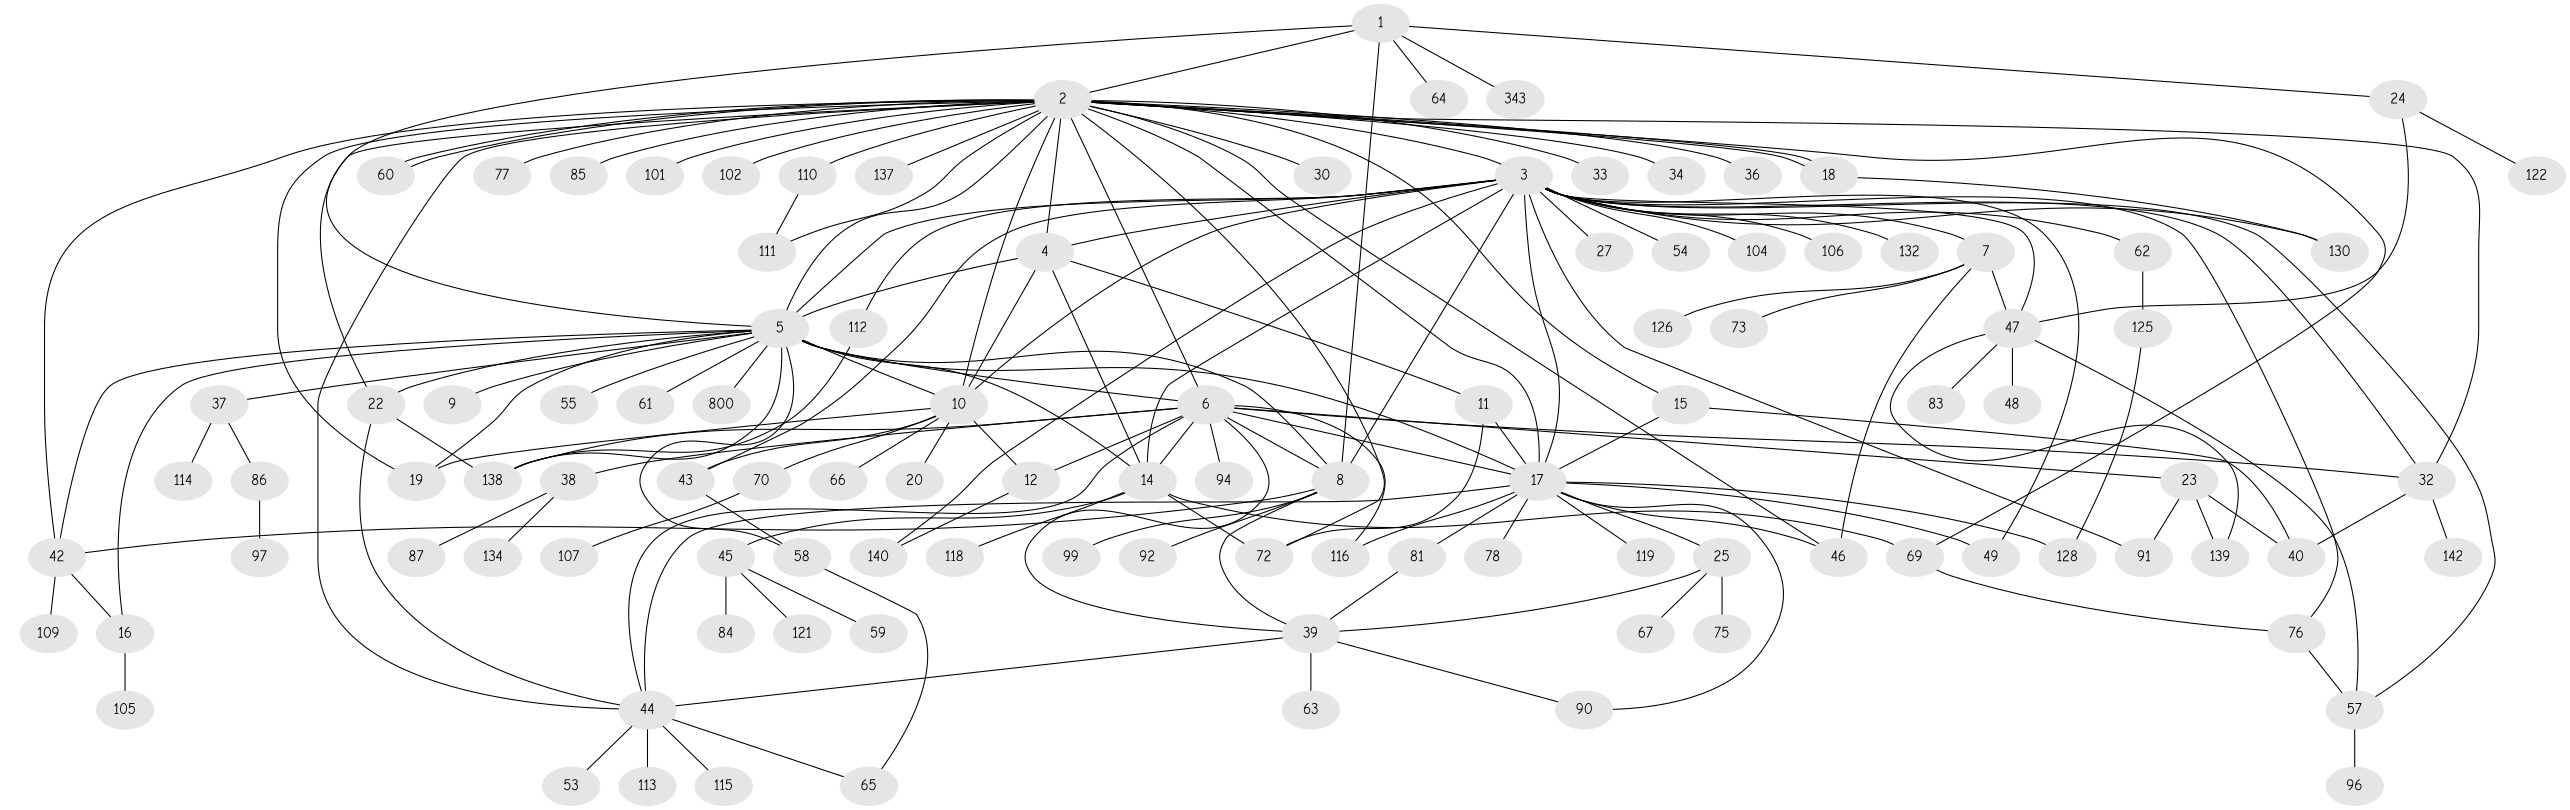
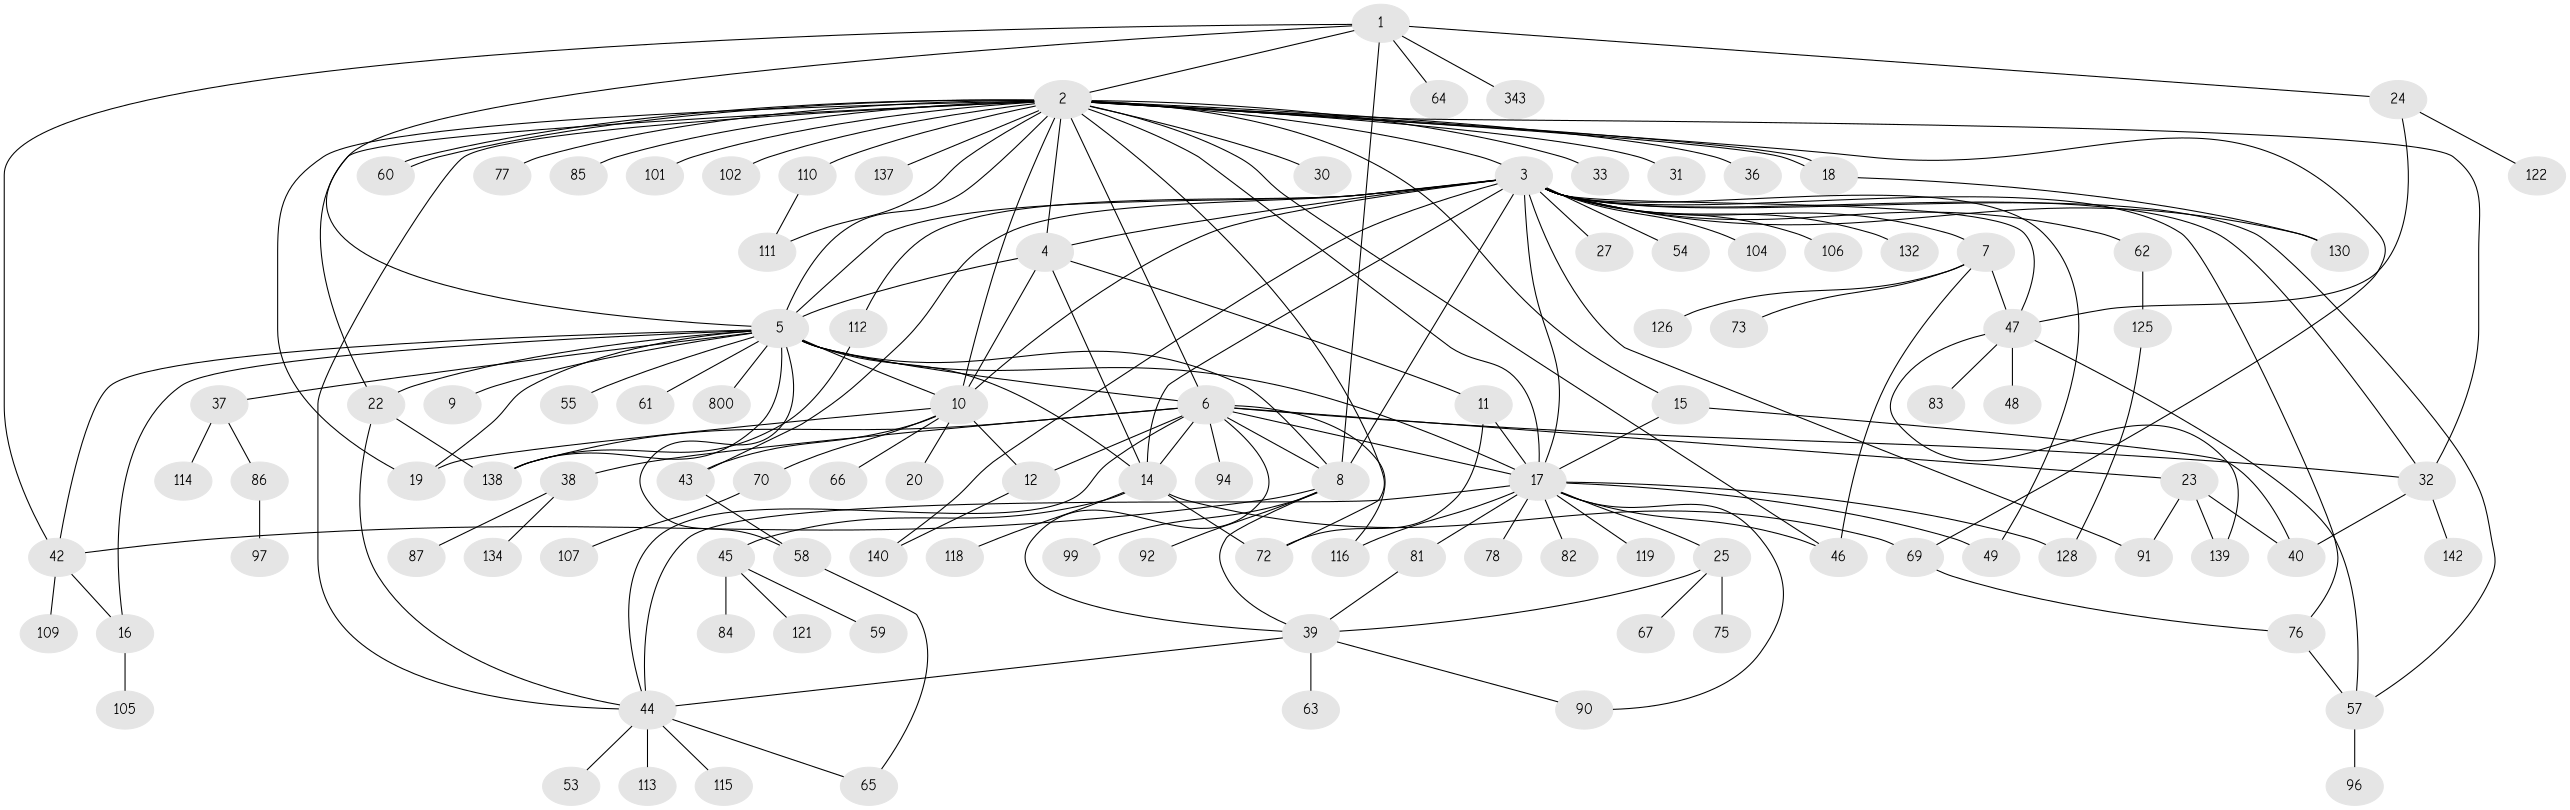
(328, 145) -> (480, 57)
(1676, 176) -> (1676, 176)
none -> (1569, 557)
